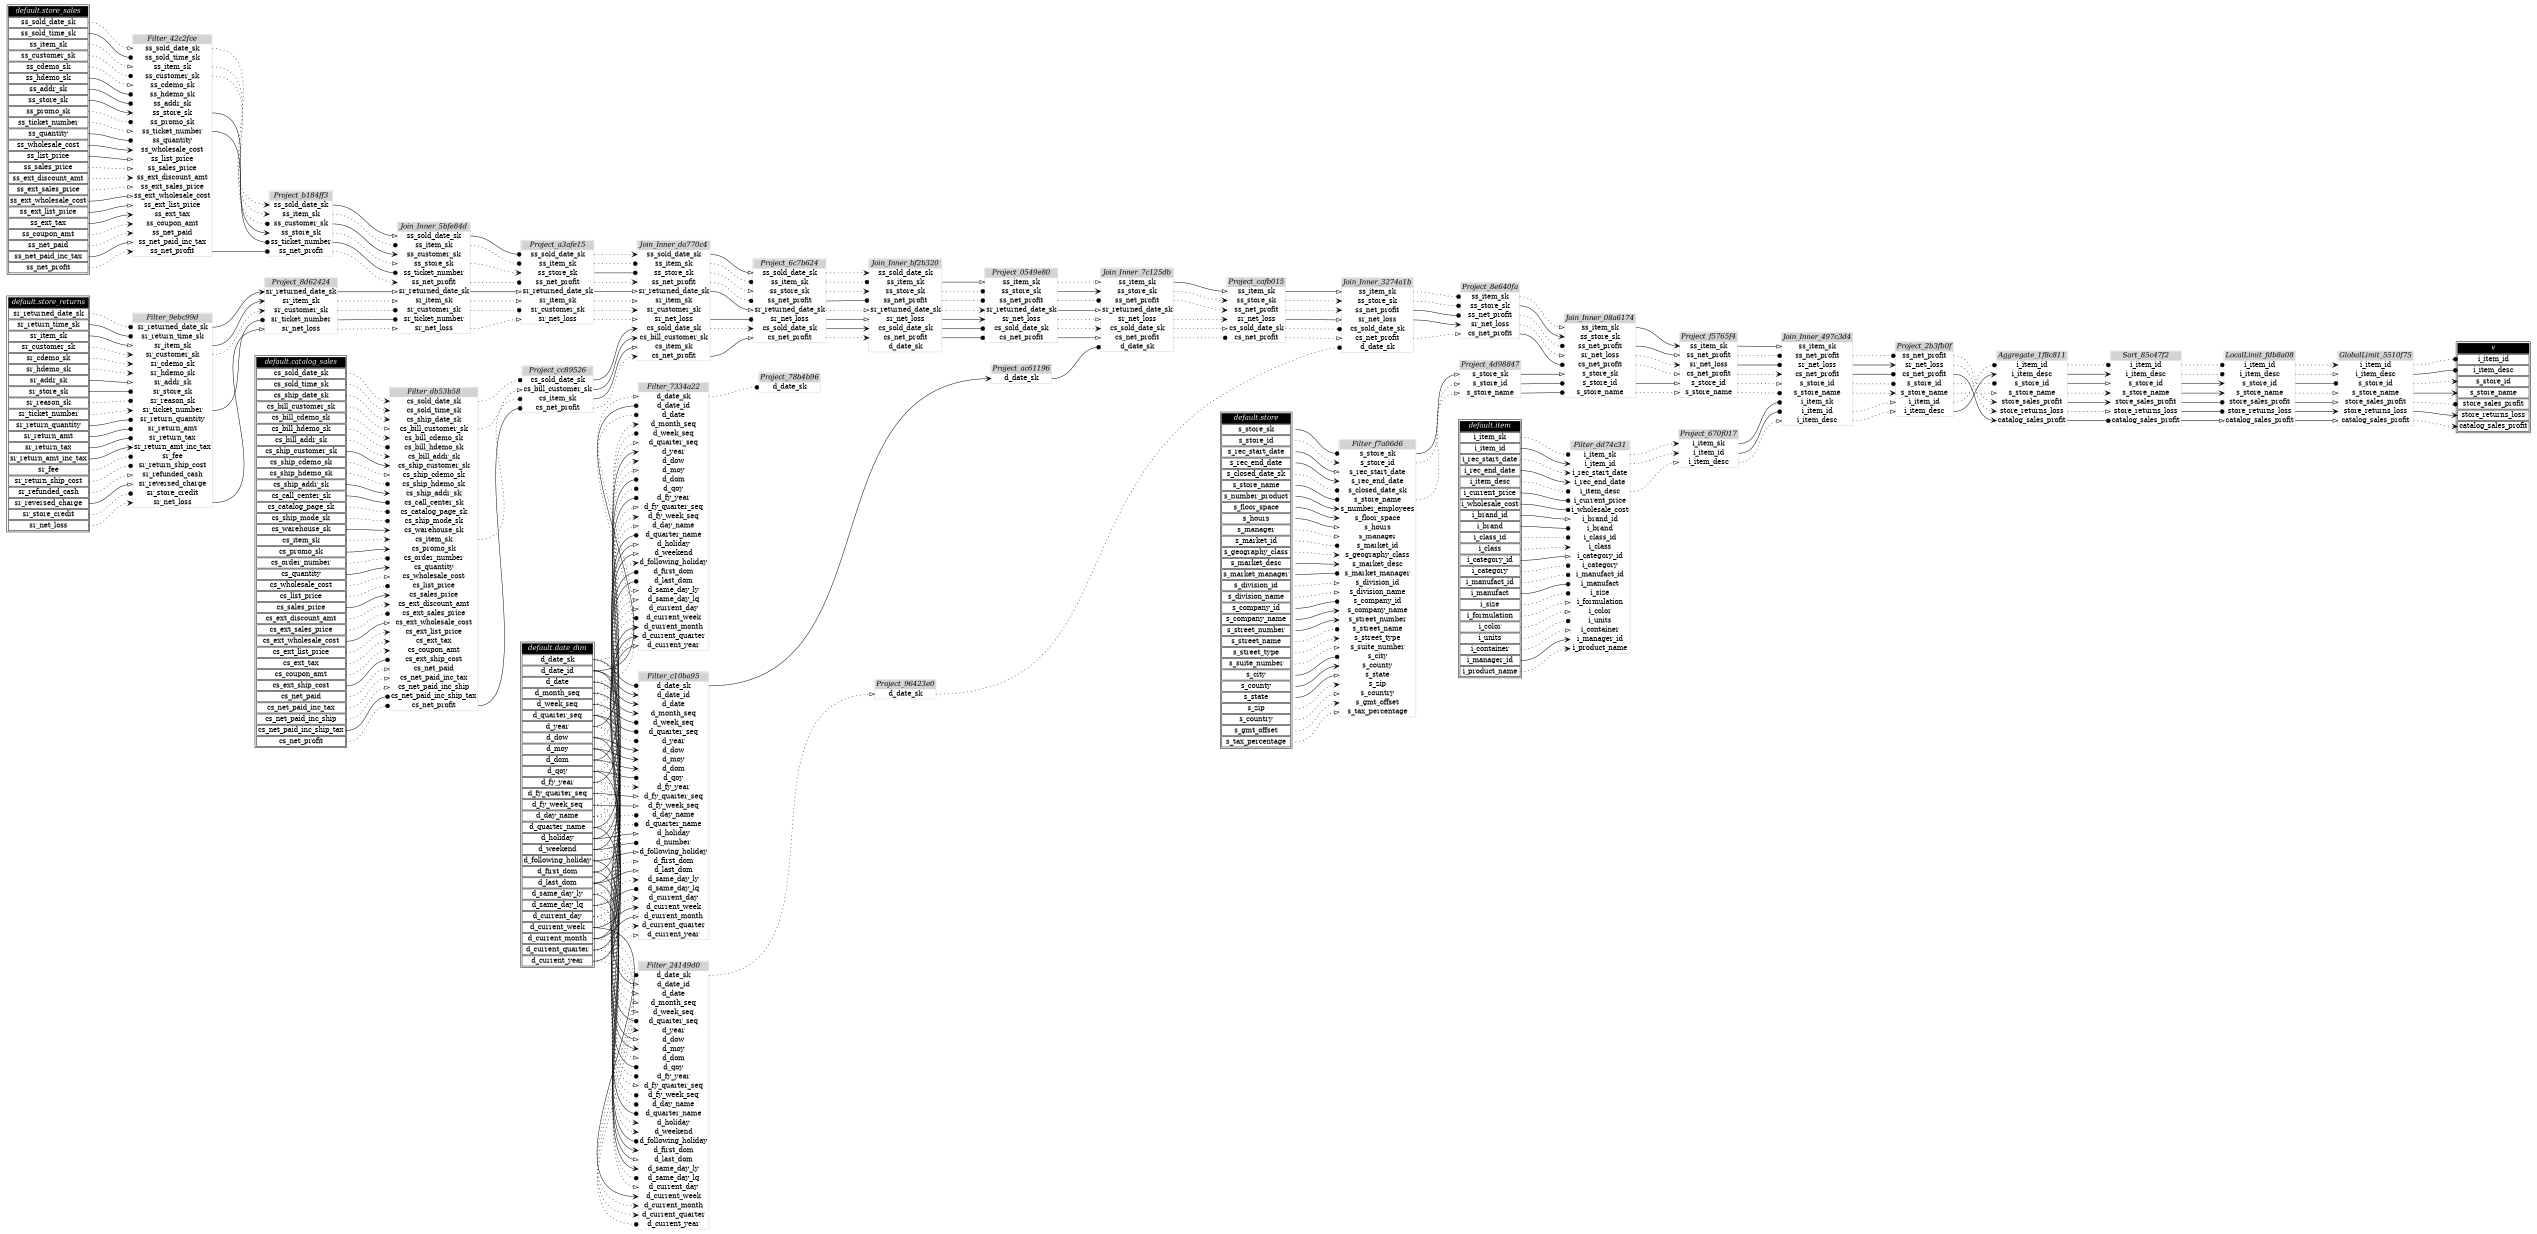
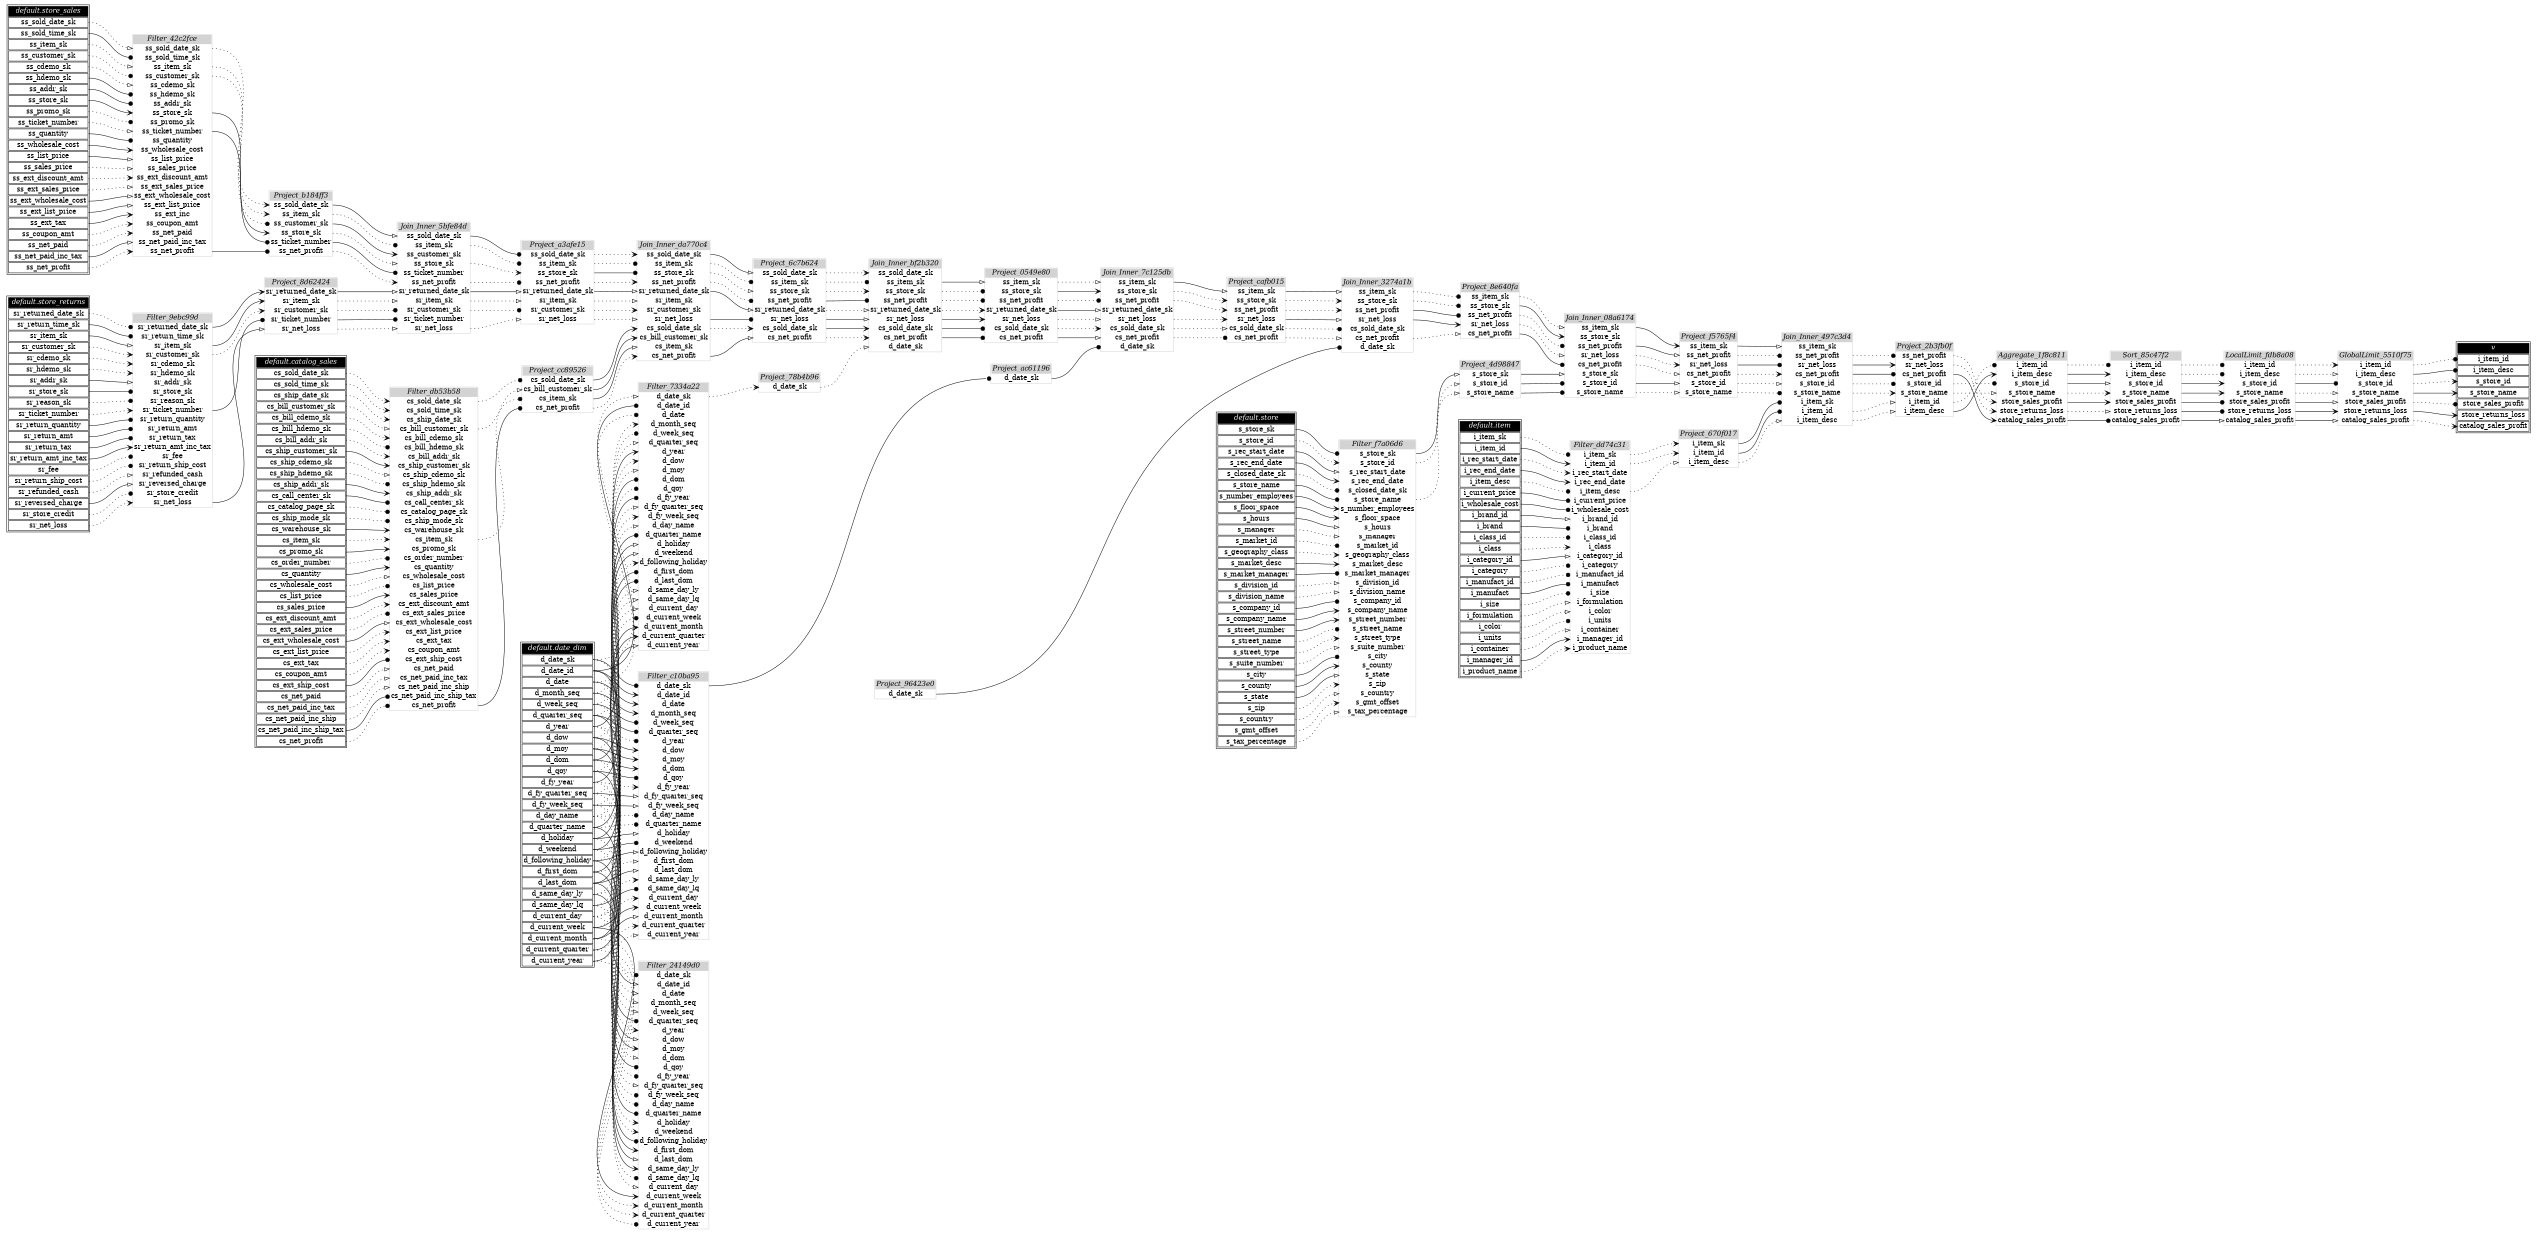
(172, 214) -> (172, 214)
none -> (844, 369)
(732, 393) -> (732, 393)
(1256, 496) -> (1256, 496)
(1122, 511) -> (1122, 511)
(849, 535) -> (849, 535)
(792, 837) -> none
(674, 842) -> (674, 842)
